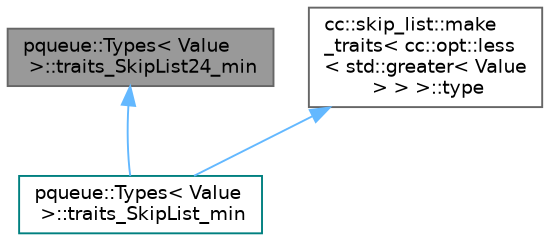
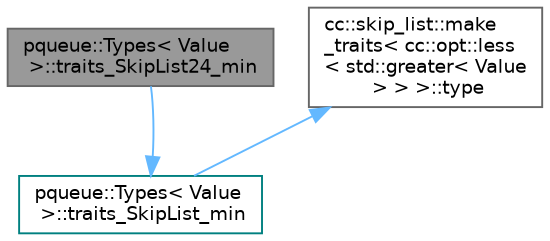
(128, 141) -> (153, 121)
